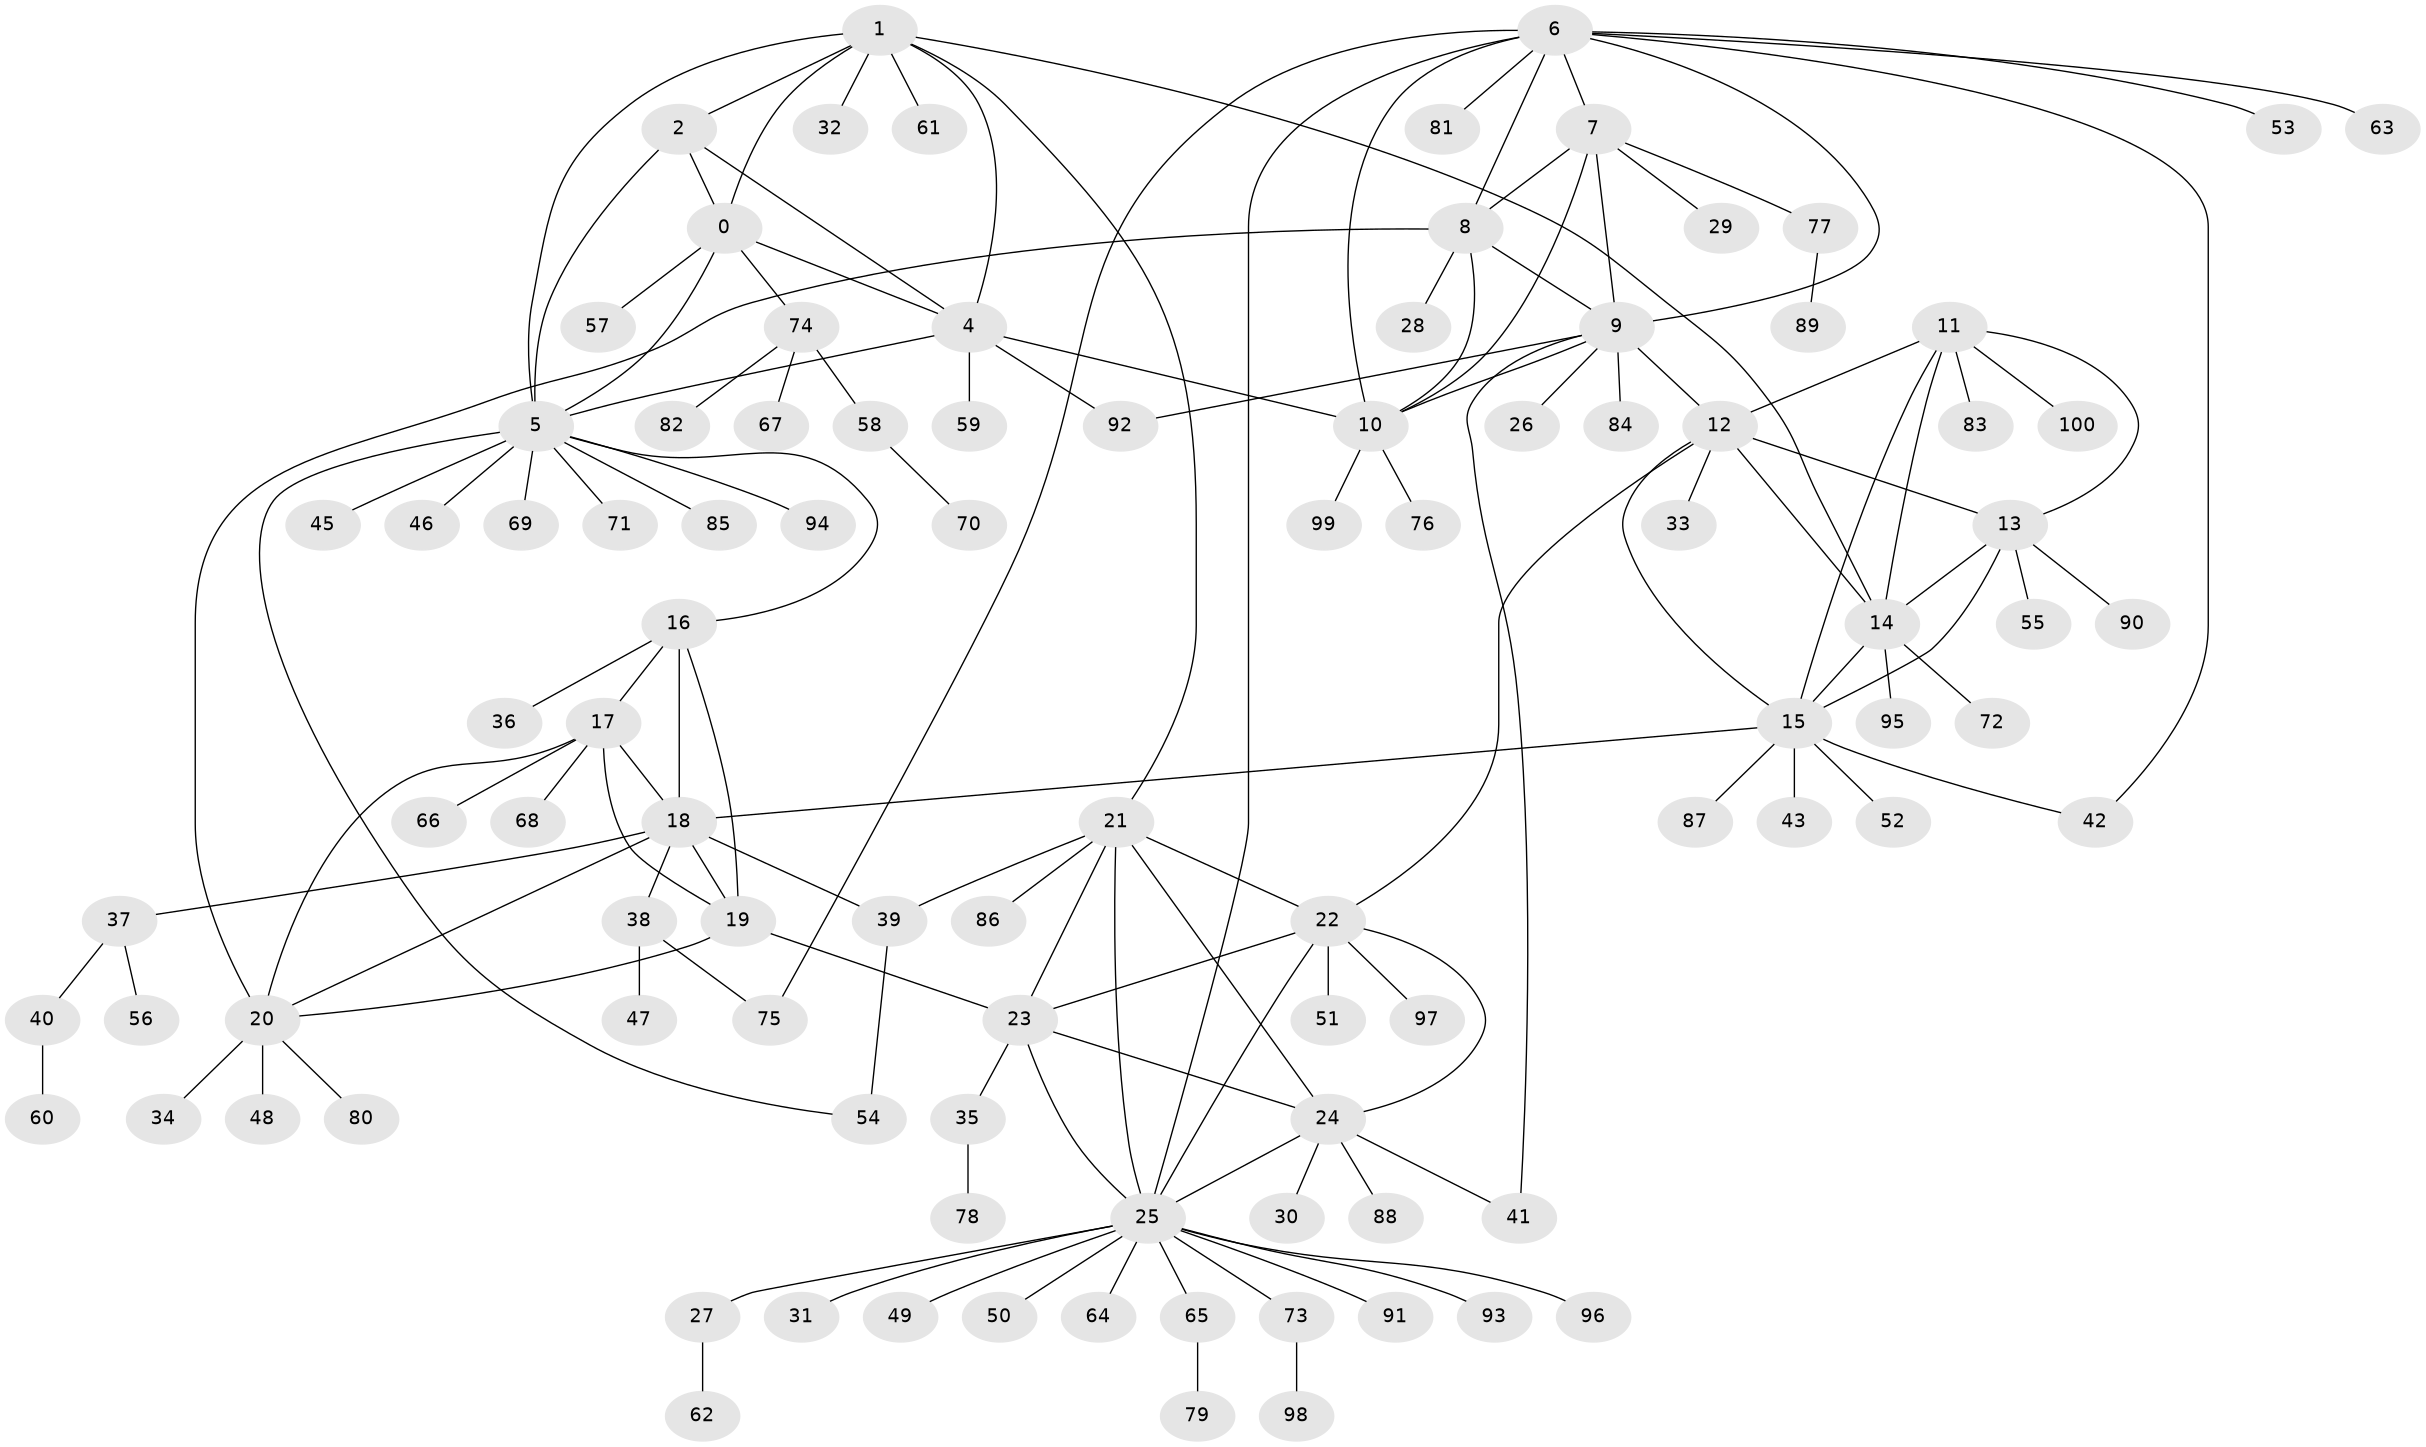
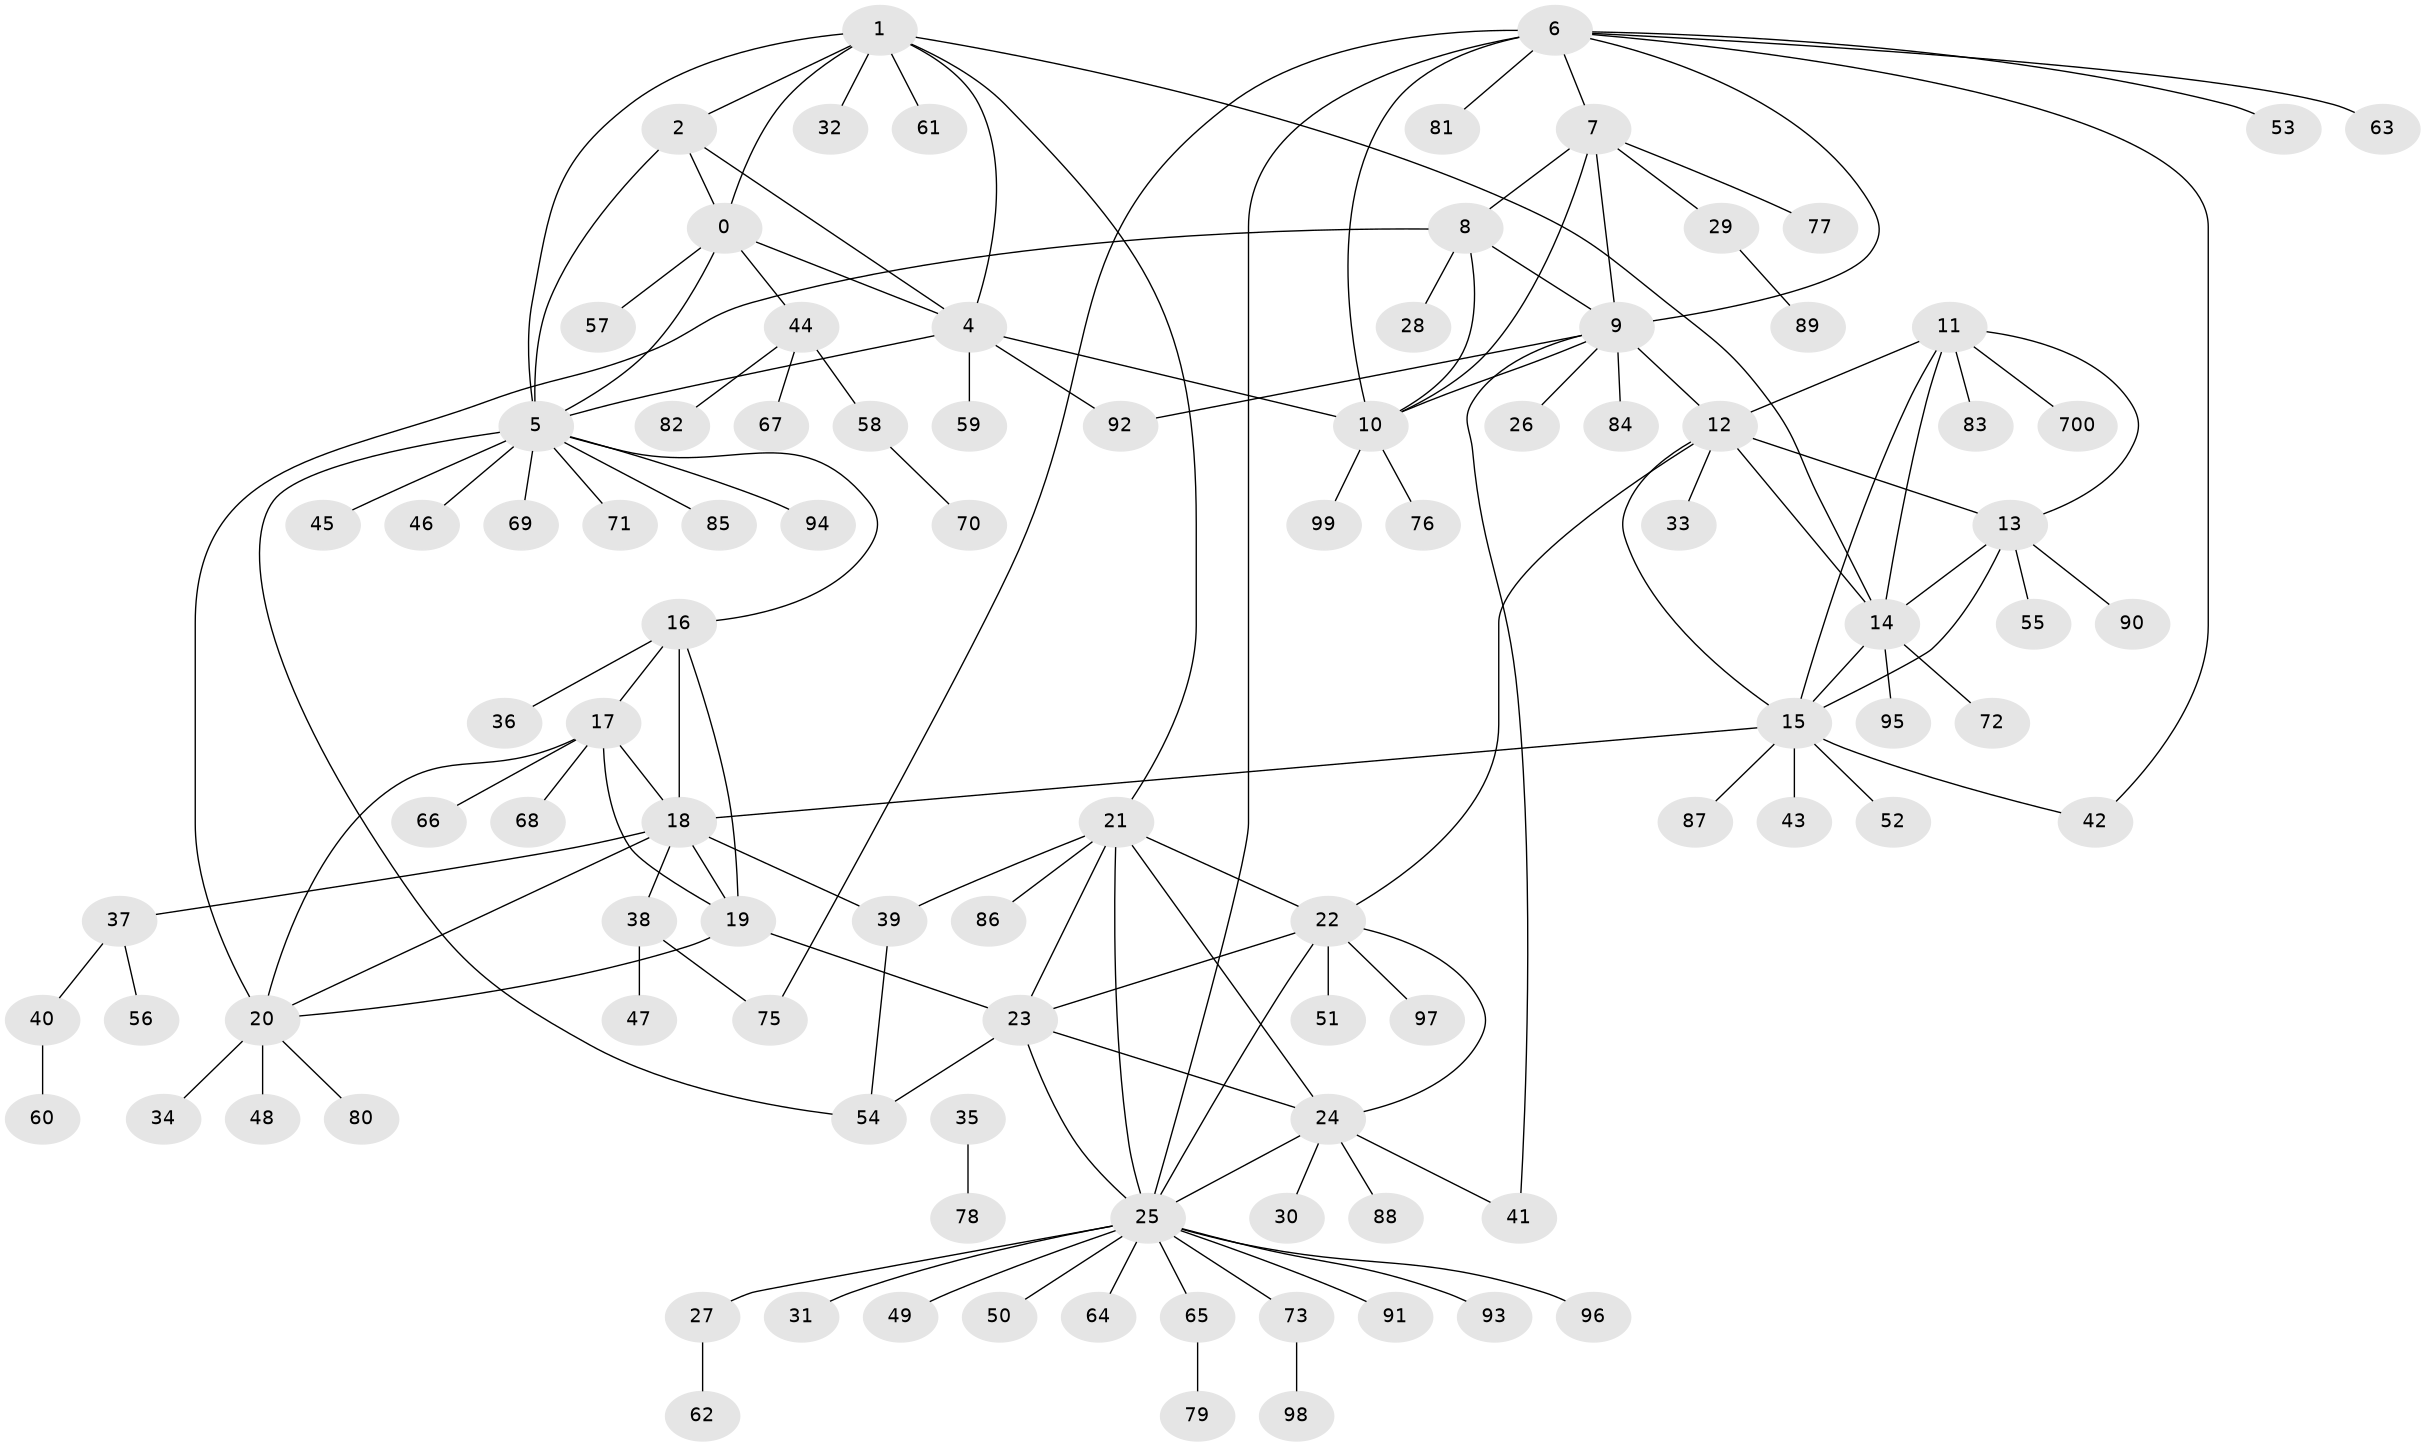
(1510, 129) -> none
(1815, 275) -> (1765, 278)
(802, 327) -> (802, 327)
(2078, 426) -> (2078, 426)
(994, 1070) -> (944, 1070)
